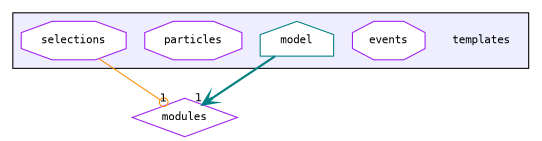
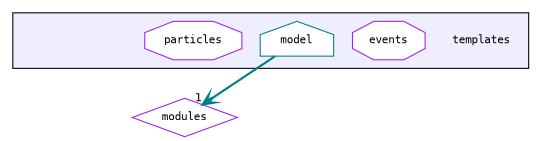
(74, 41) -> none
